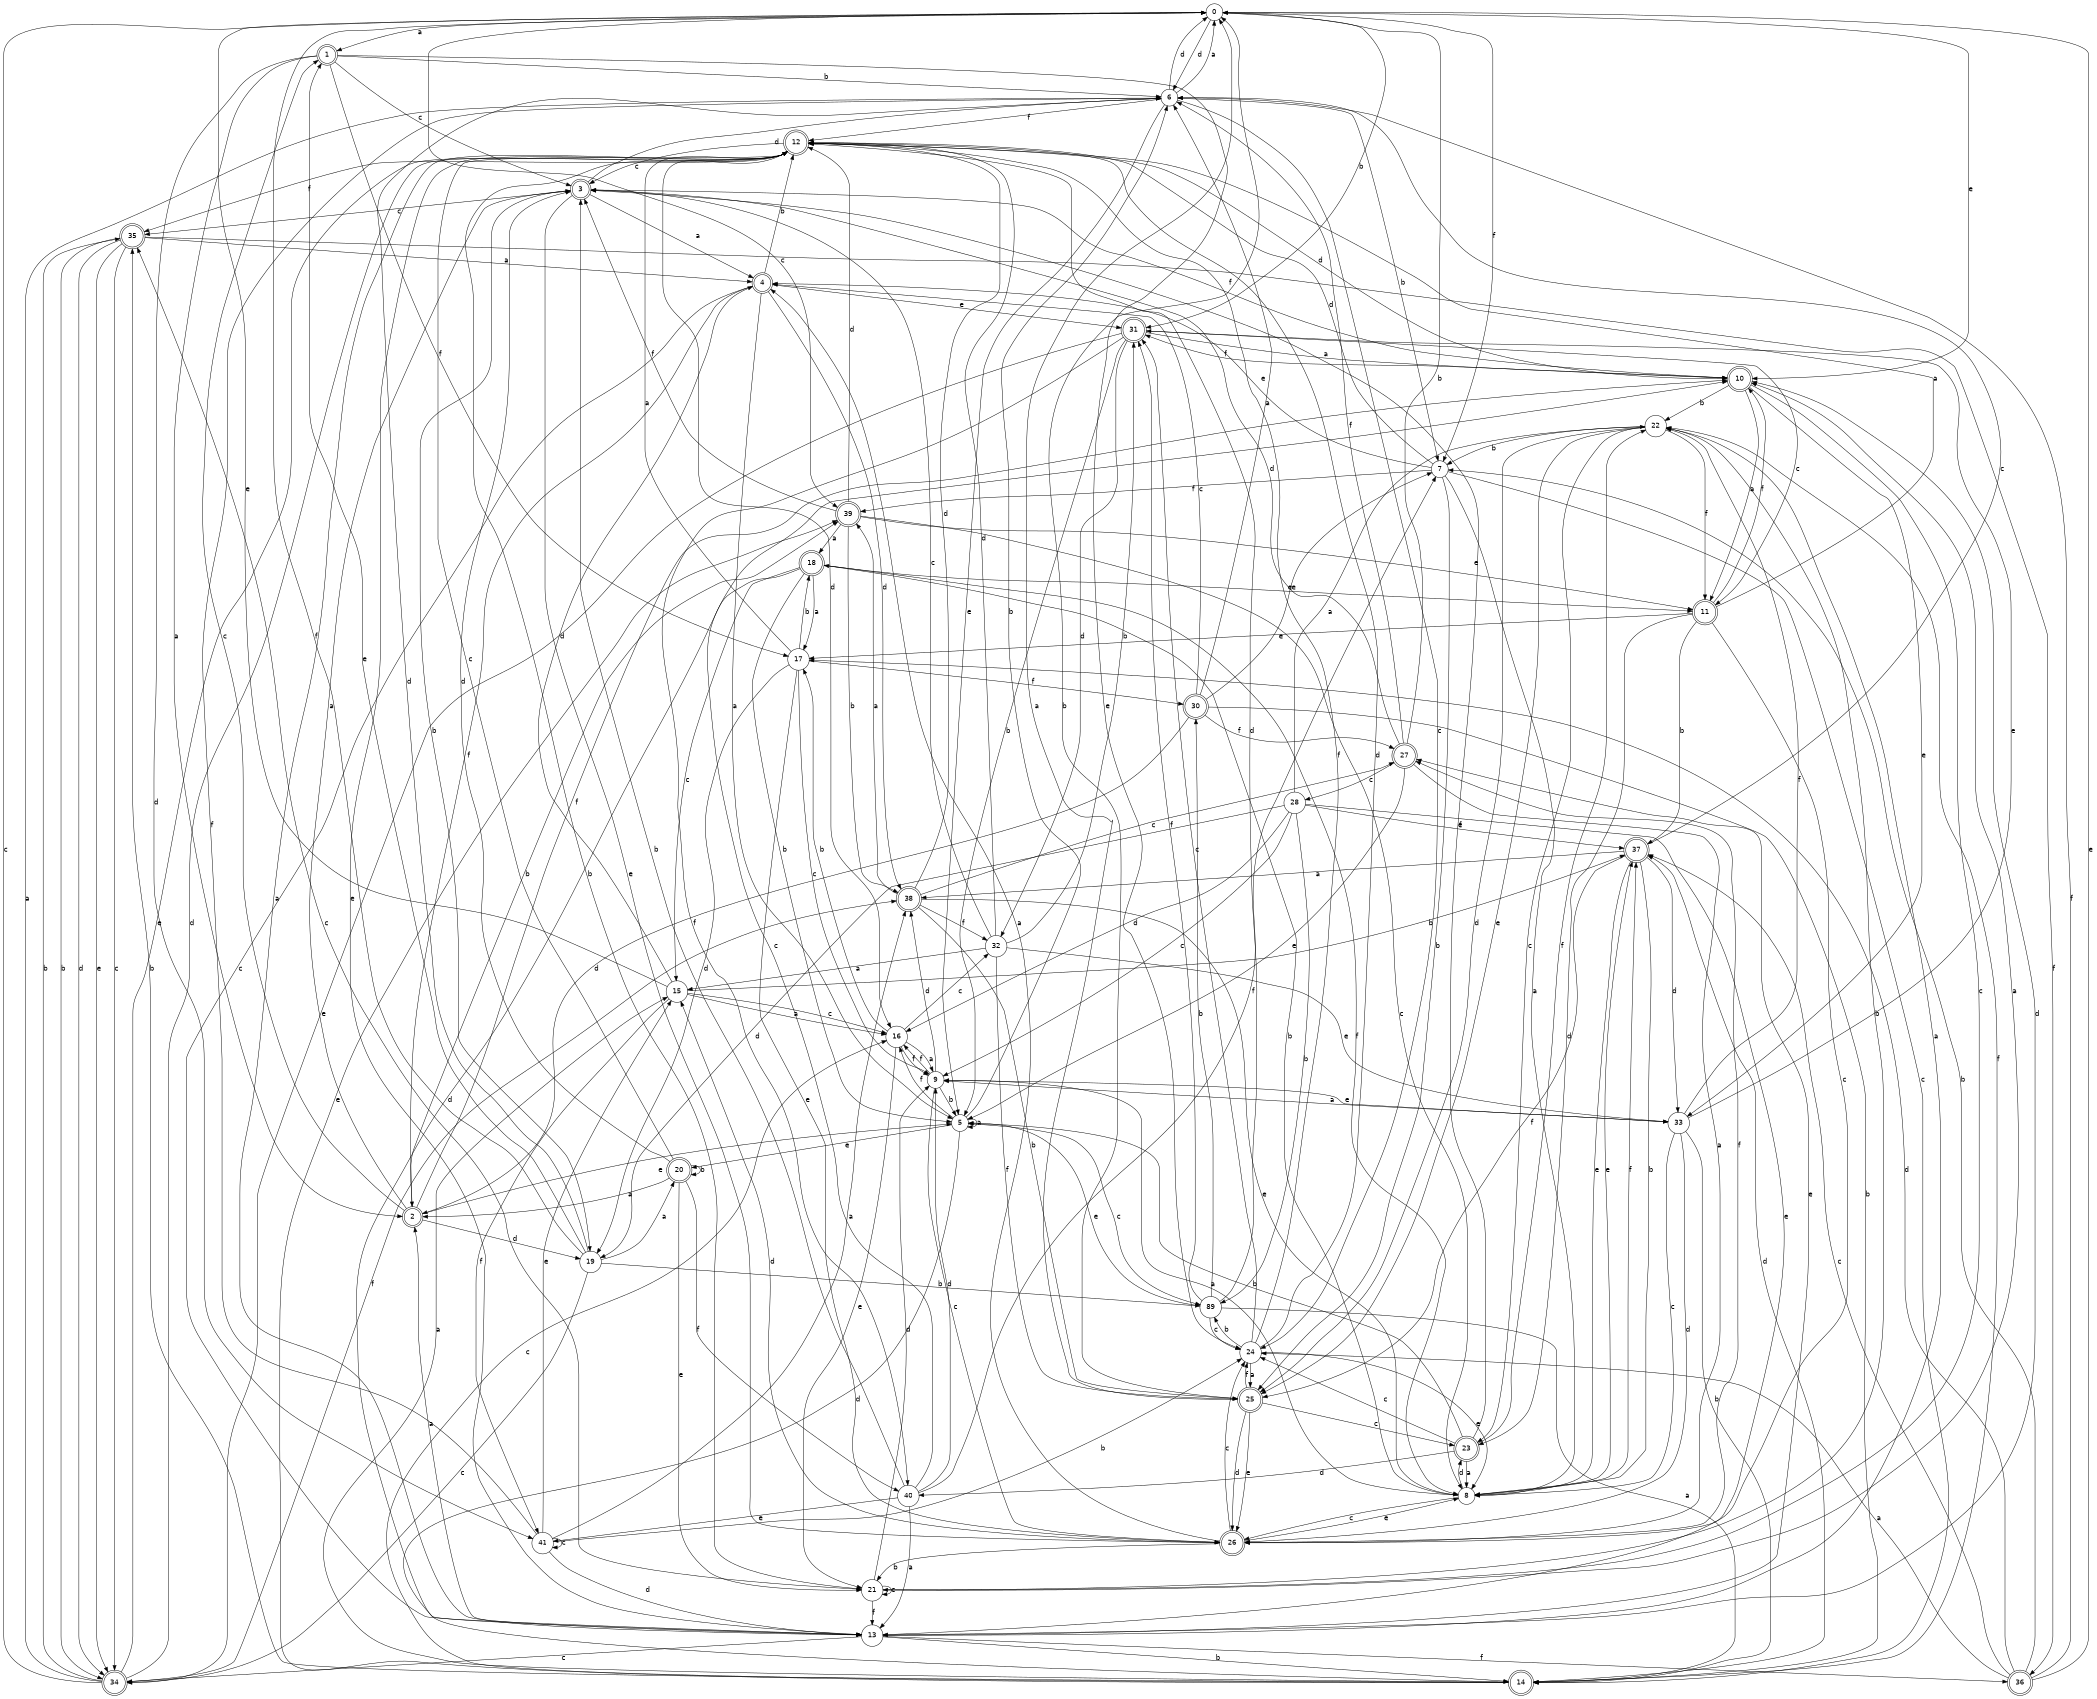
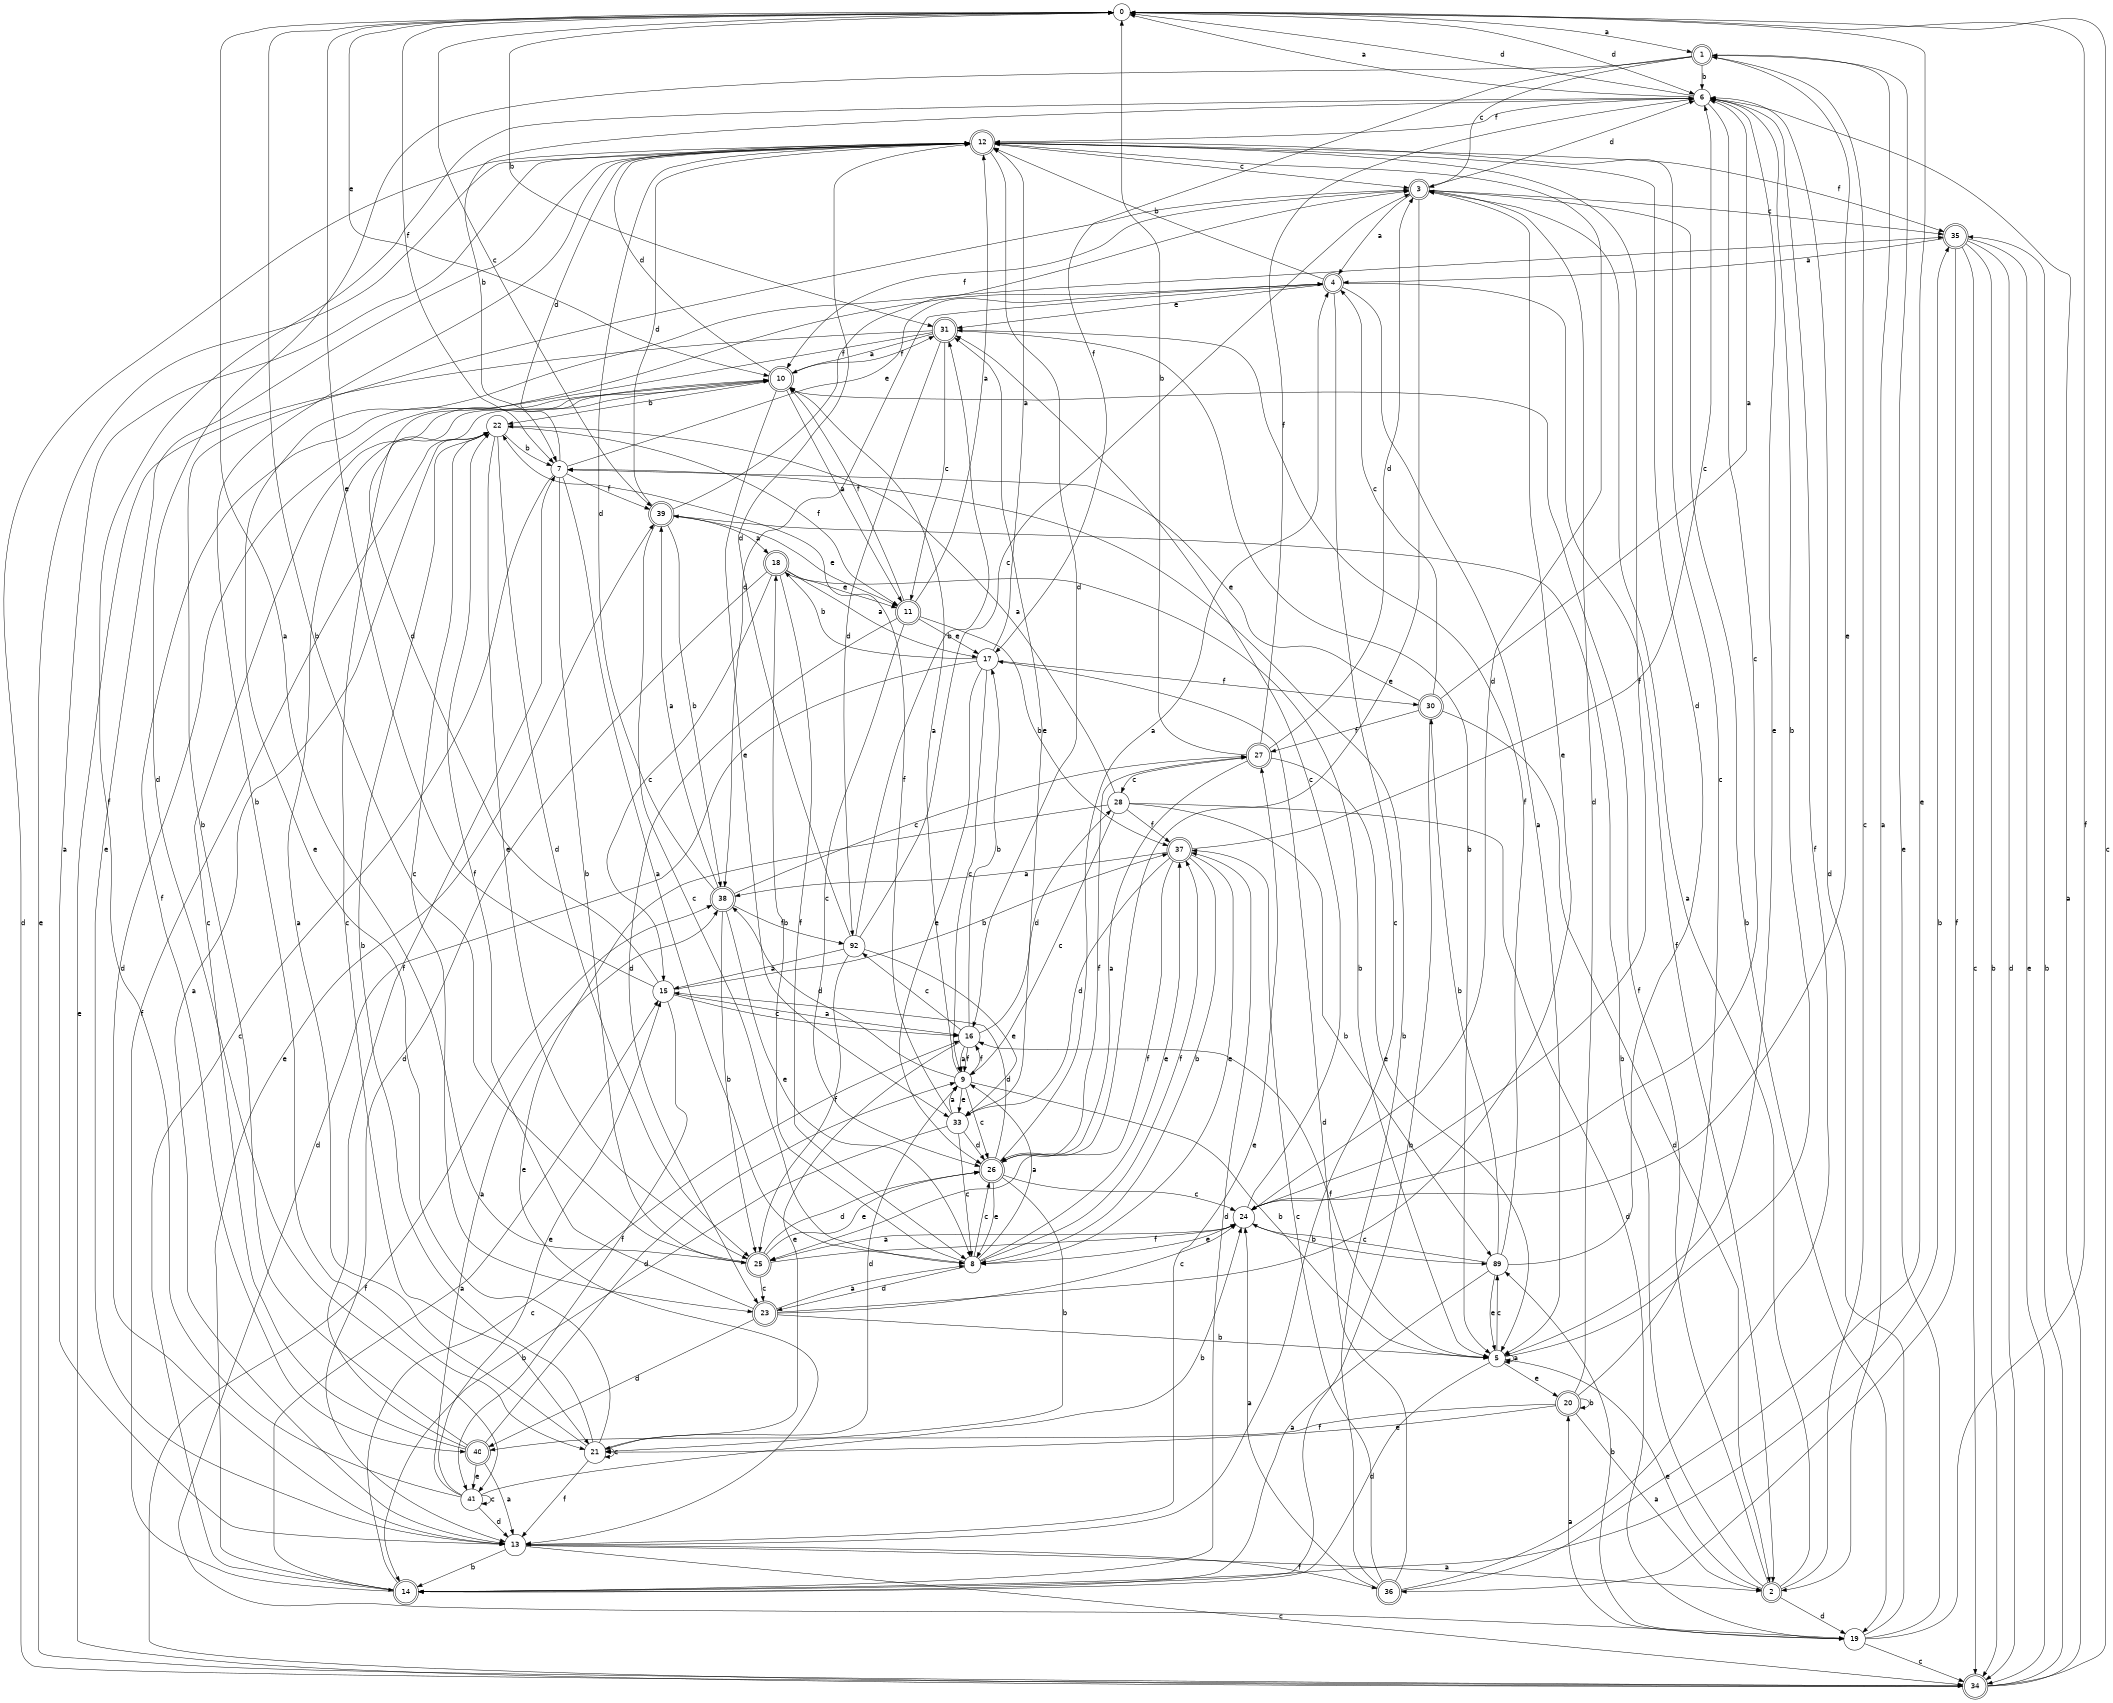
none -> (935, 705)
(326, 924) -> (315, 850)
(1109, 932) -> (1034, 921)
(996, 946) -> (854, 946)
(908, 1496) -> (478, 1453)
